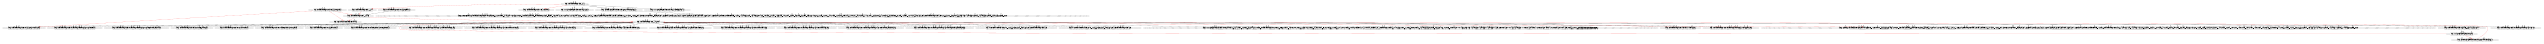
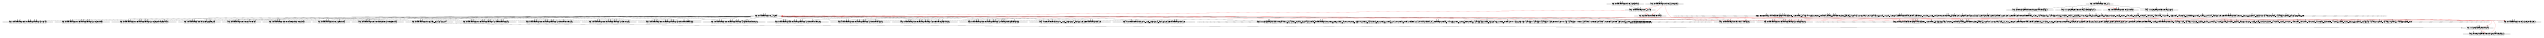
(362, 10) -> none
